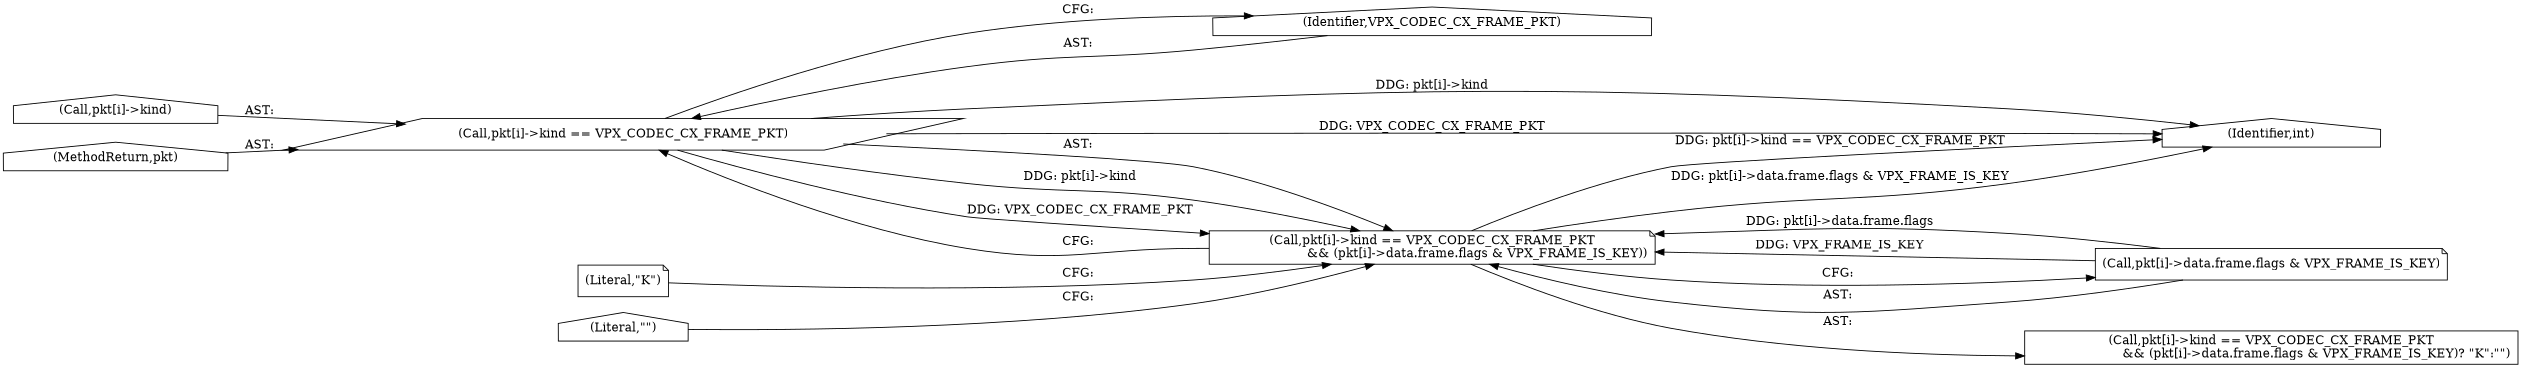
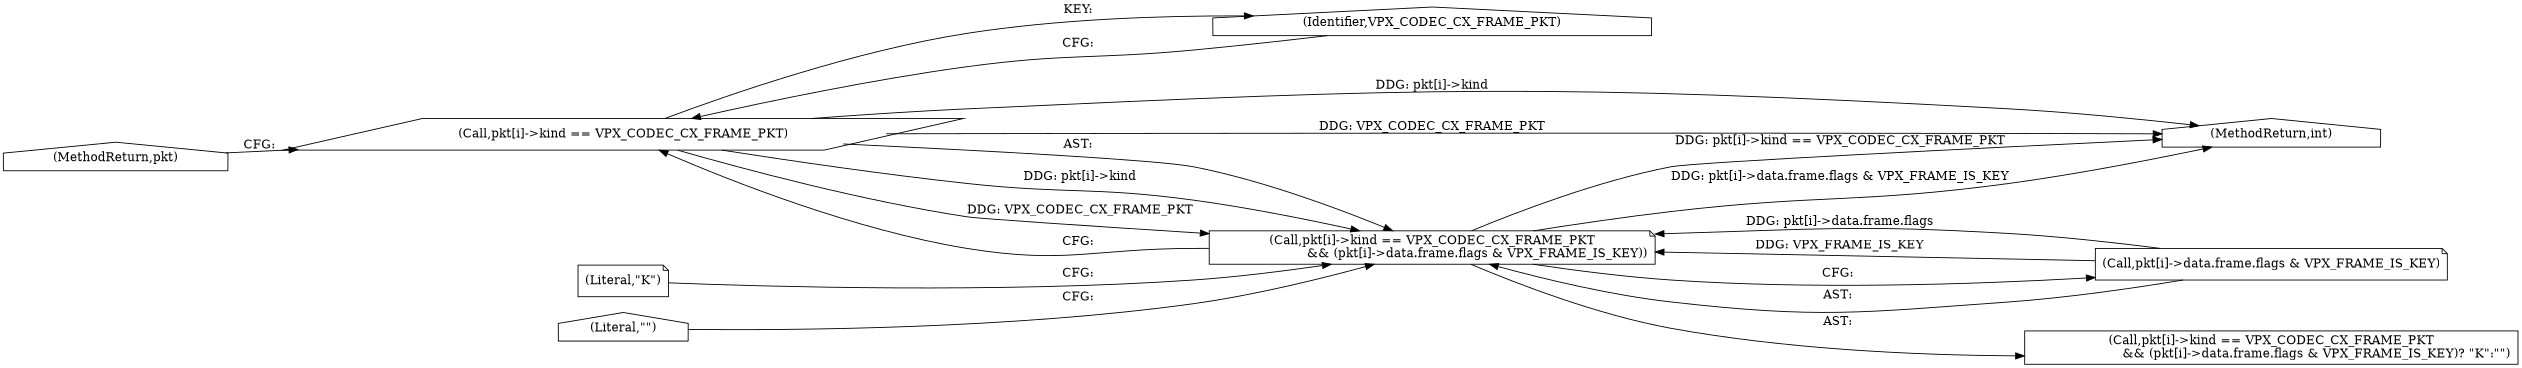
(1080, 10) -> (1080, 10)
(1080, 43) -> (1080, 43)
(116, 111) -> none
(2271, 134) -> (2271, 134)
(262, 145) -> (262, 145)
